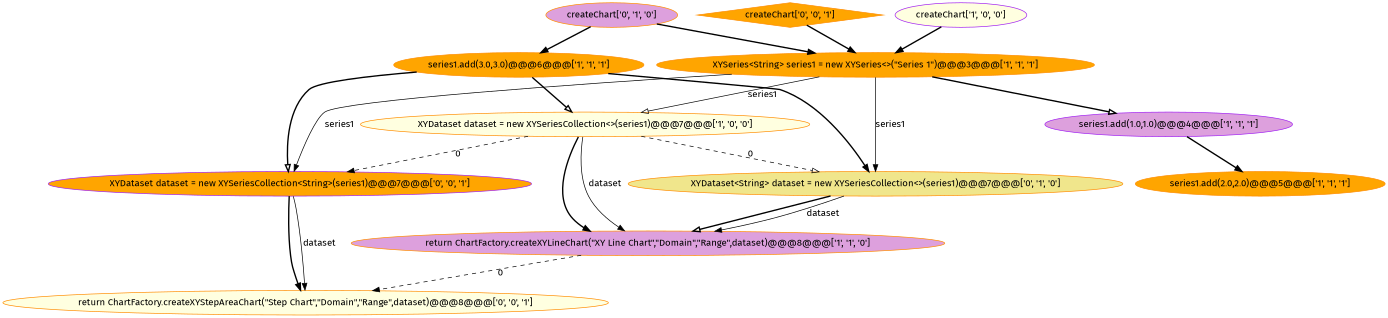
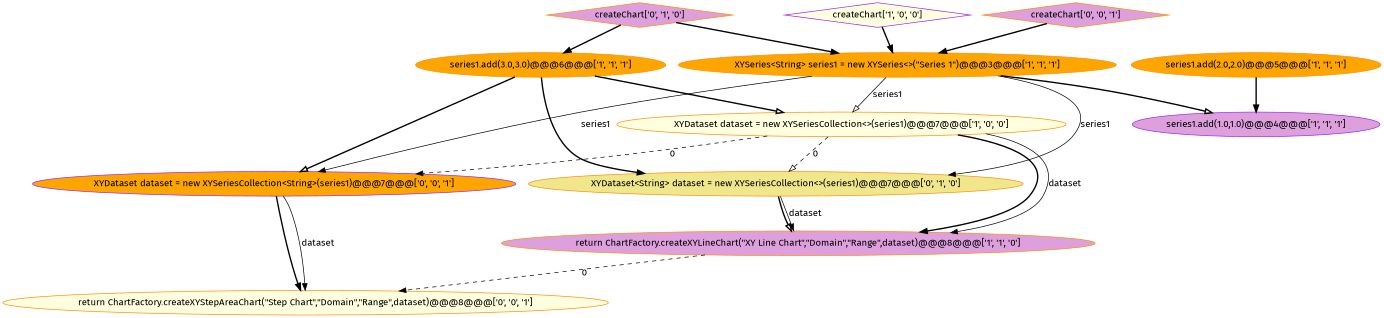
(612, 15) -> (640, 15)
(790, 15) -> (1076, 15)
(961, 15) -> (878, 15)
(1212, 152) -> (1256, 91)
